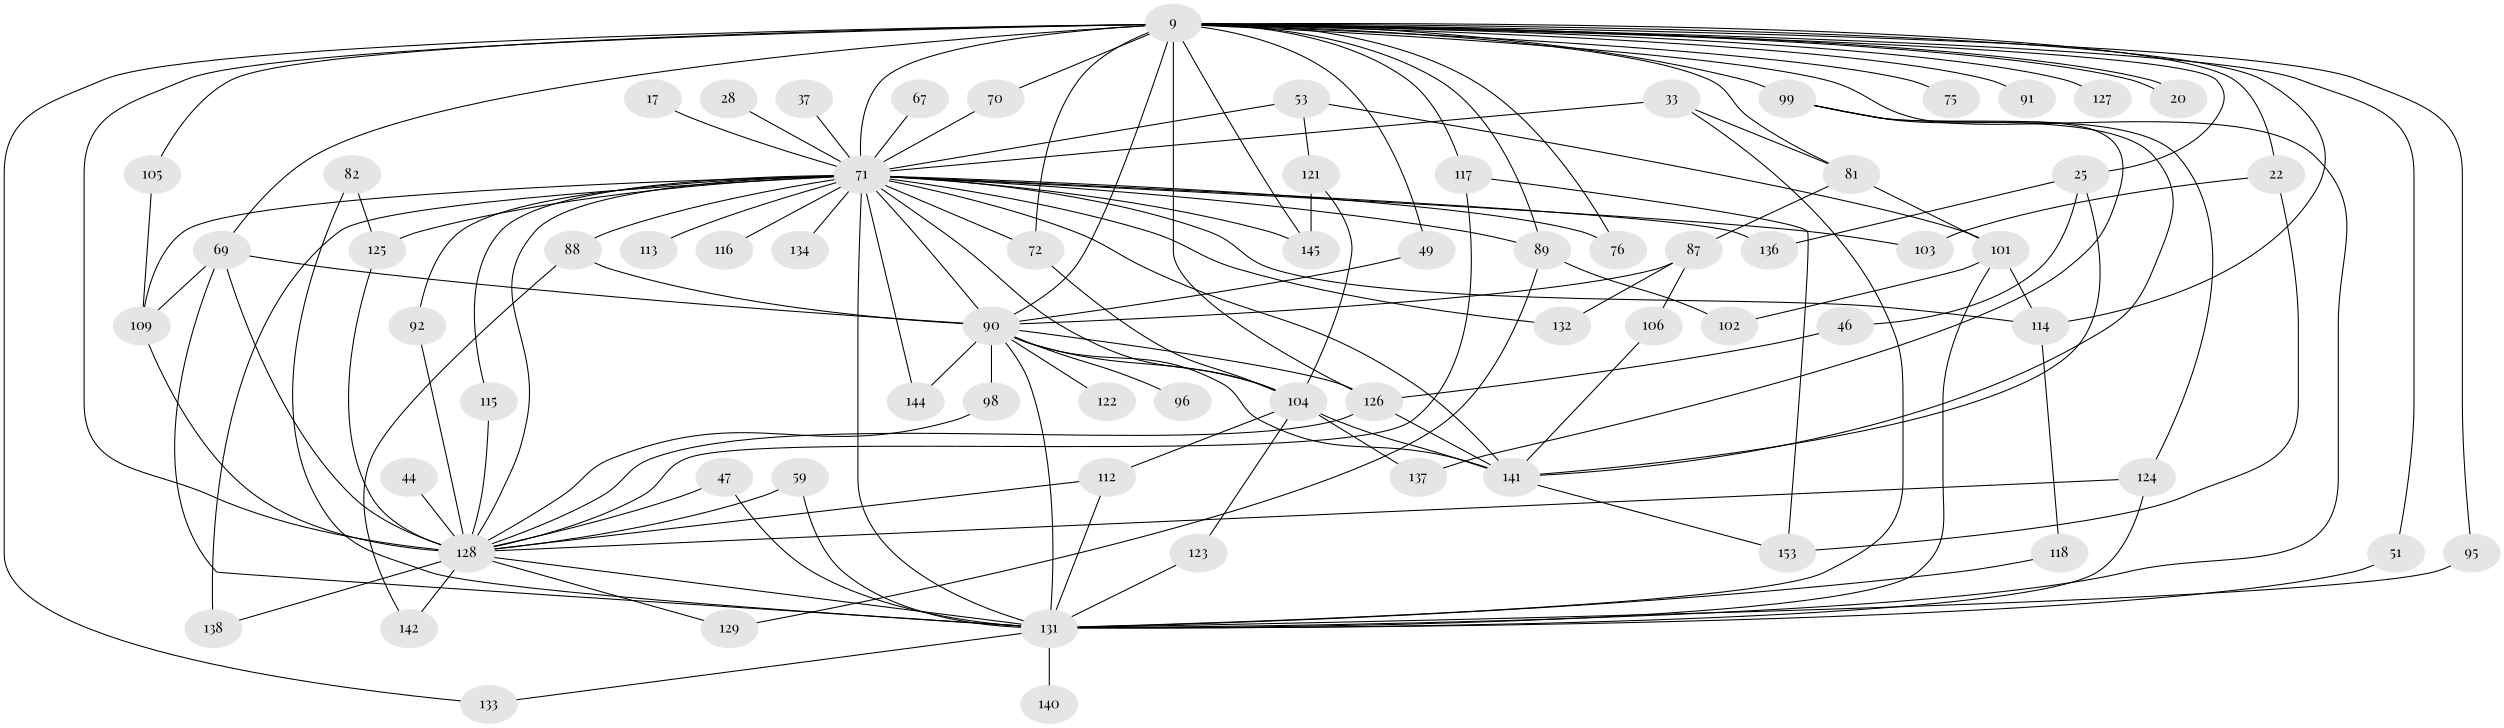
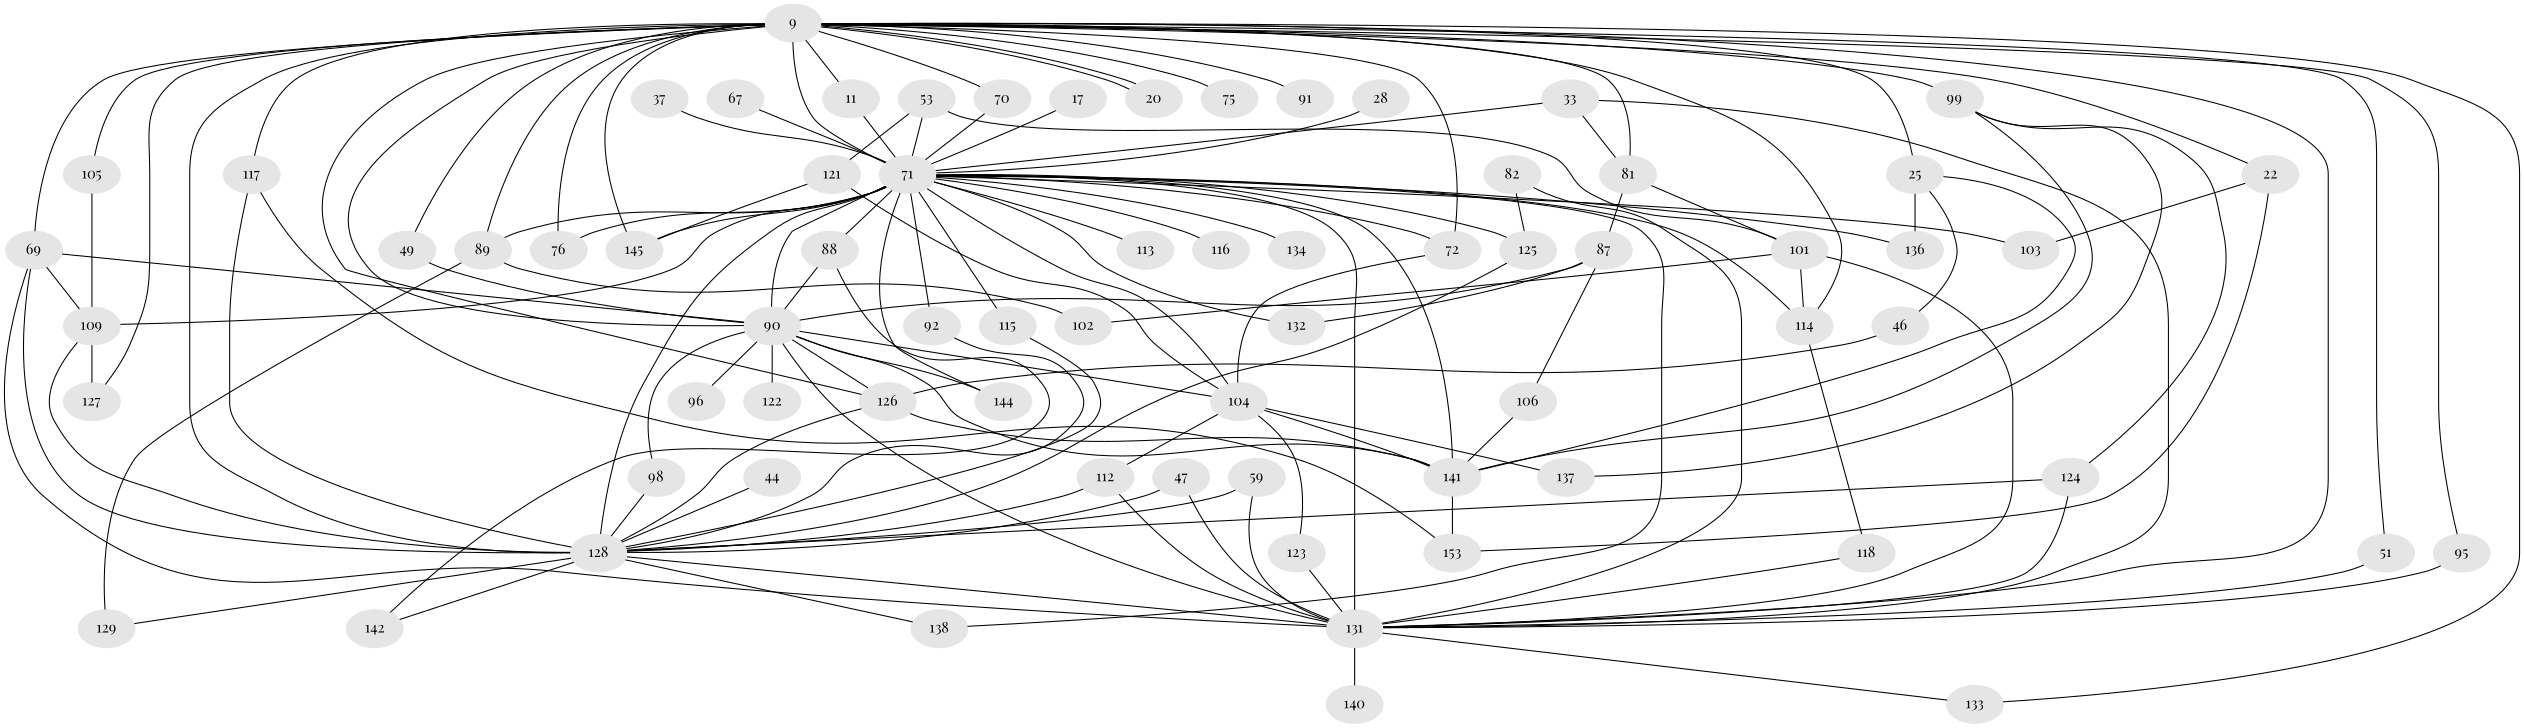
none -> (851, 99)
none -> (92, 364)
